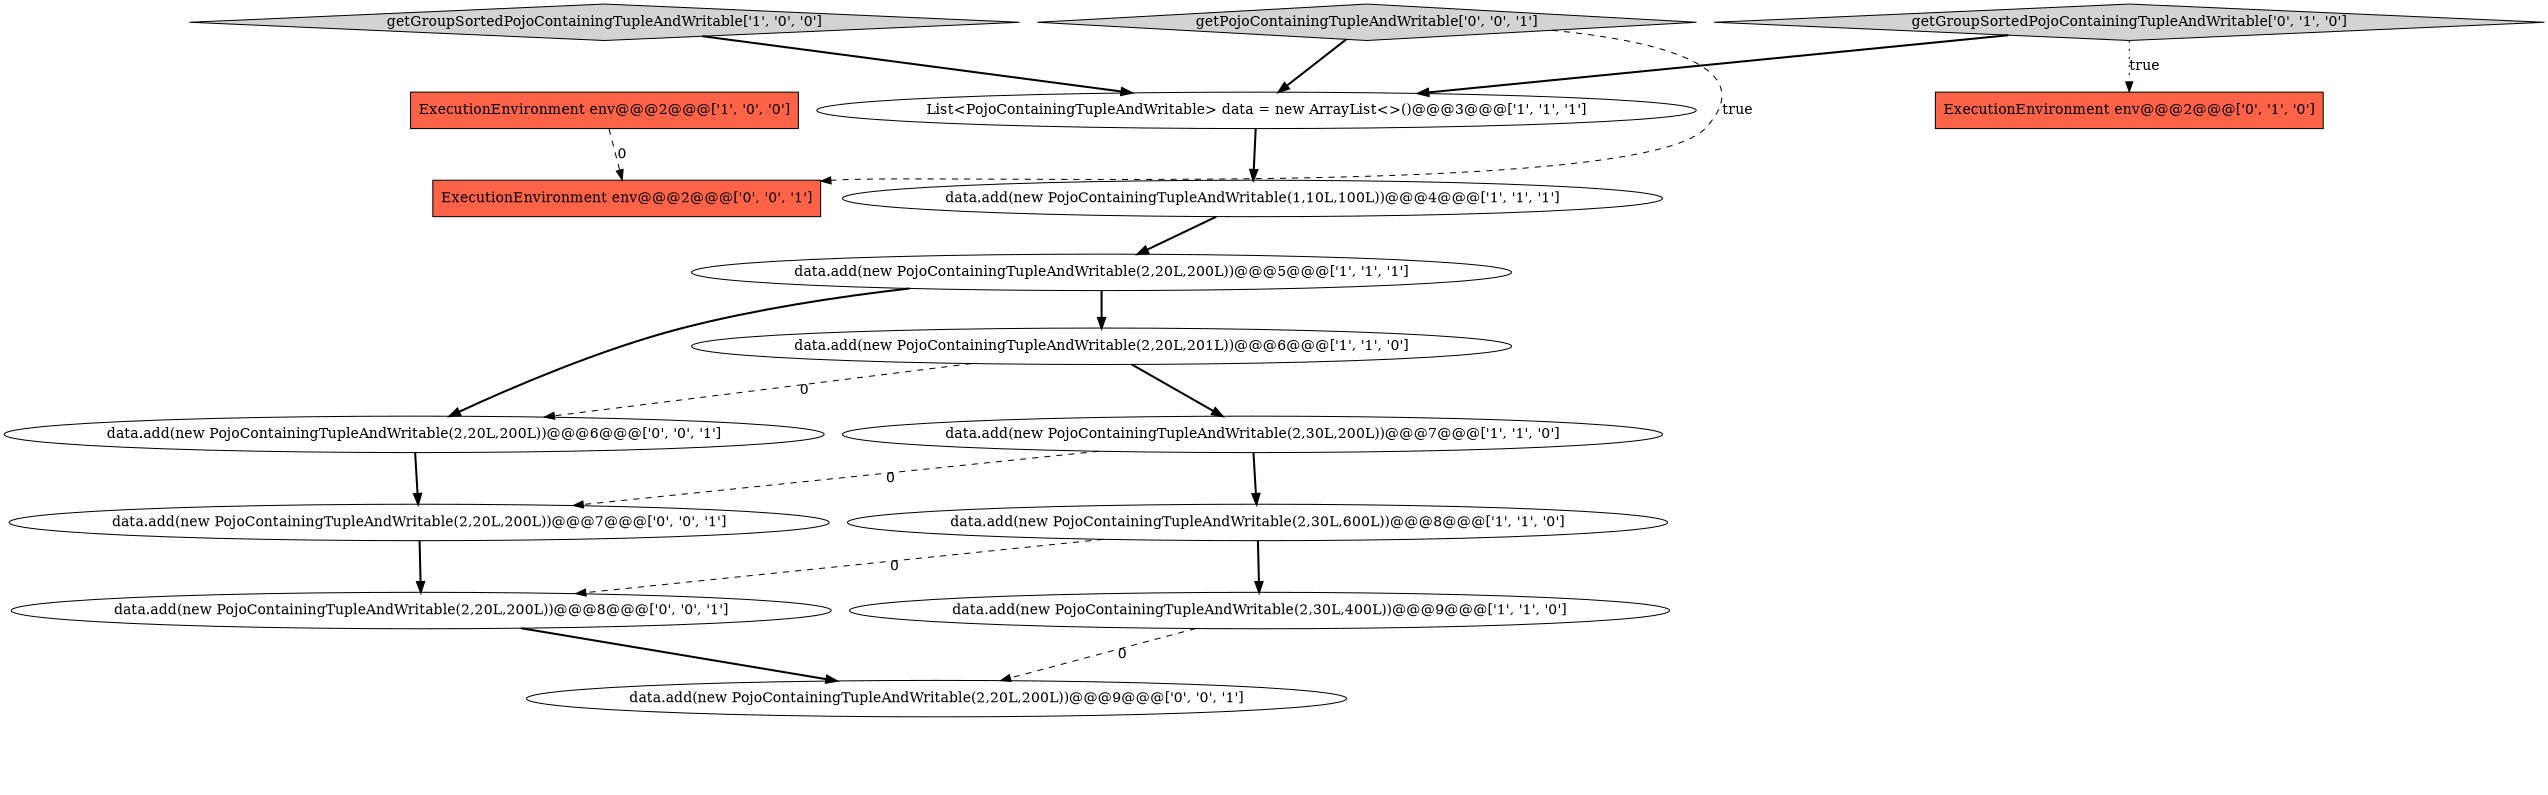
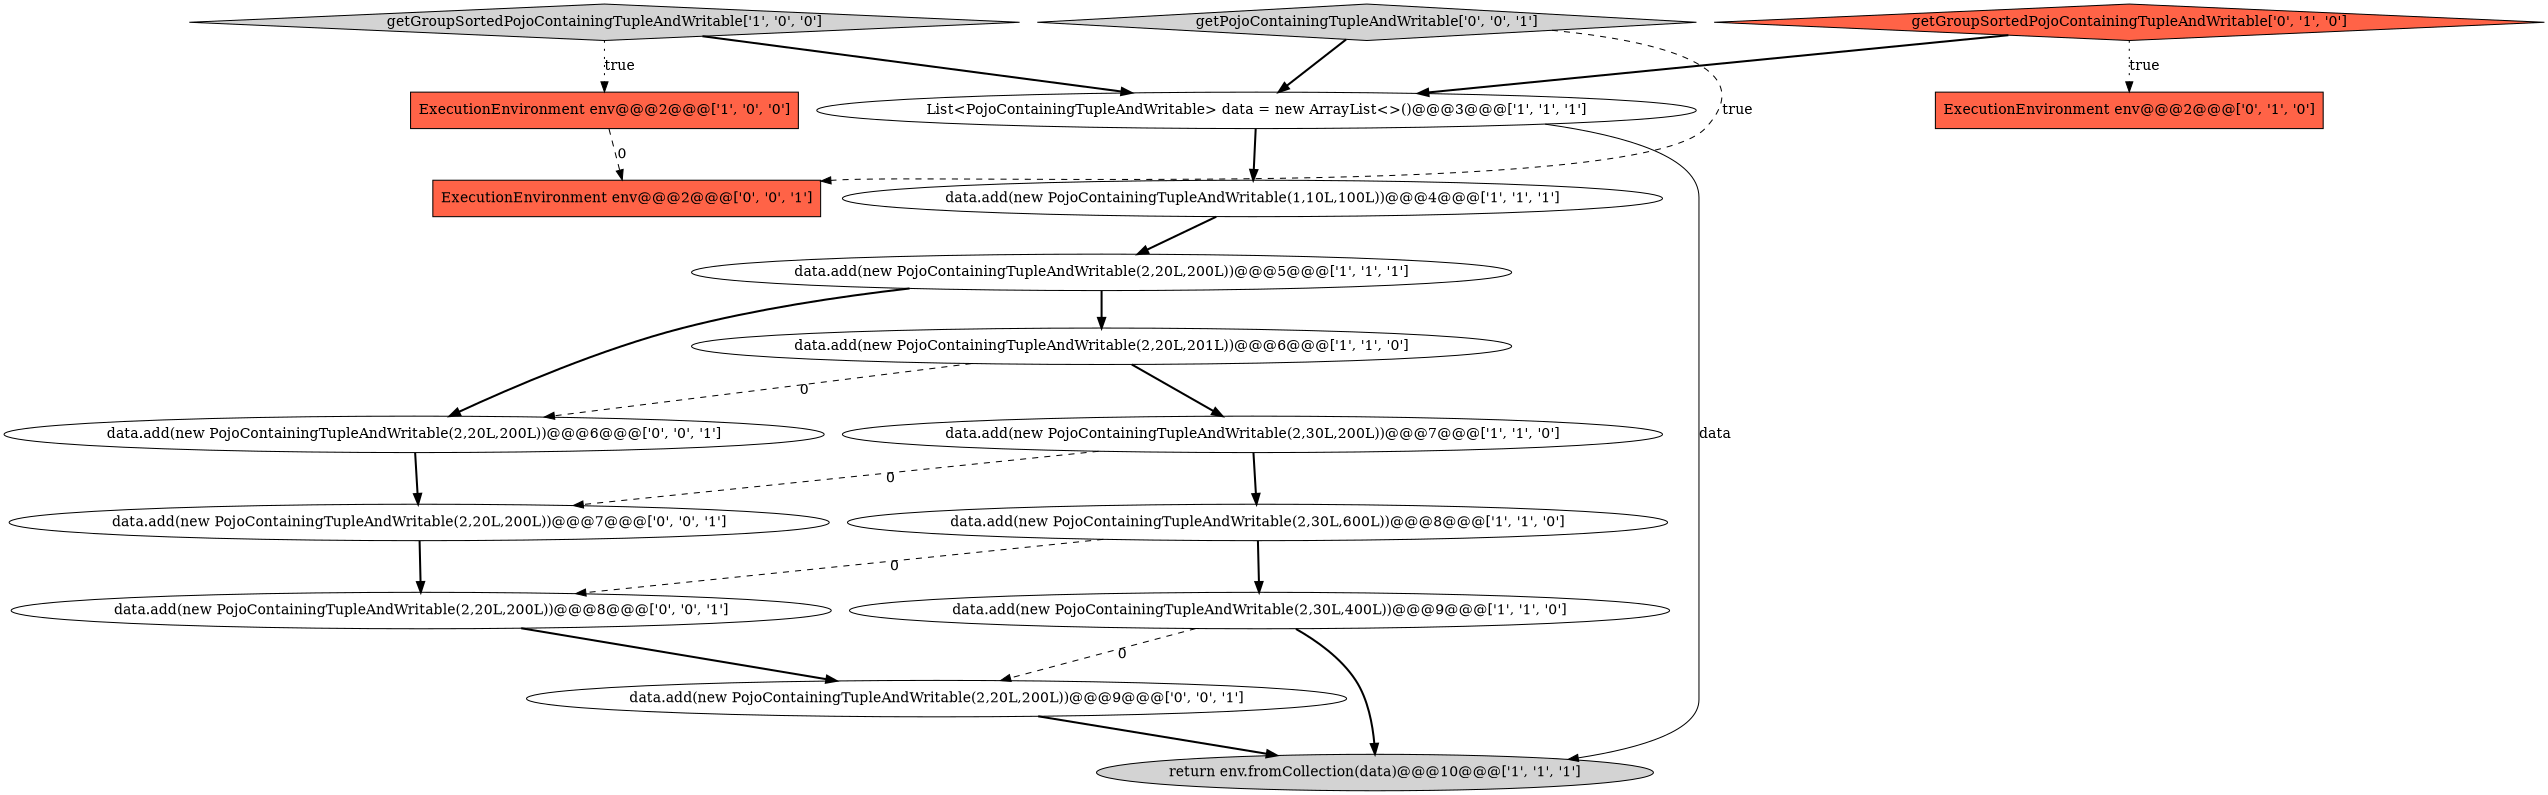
(2129, 22) -> (2129, 22)
none -> (604, 61)
none -> (1375, 773)
